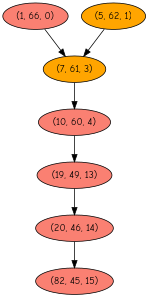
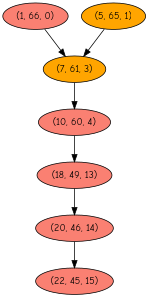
(114, 16) -> (114, 16)
(74, 175) -> (74, 175)
(74, 281) -> (74, 281)
